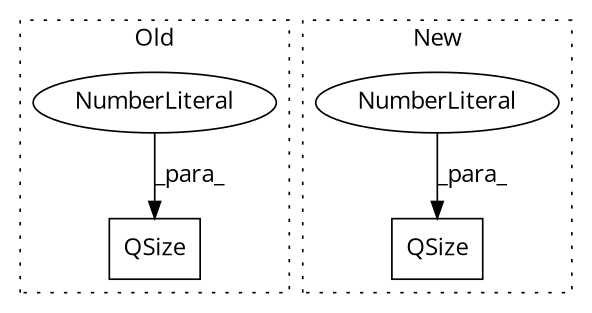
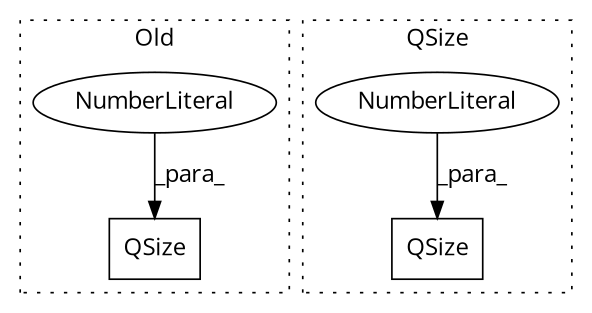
(437, 40) -> (437, 40)
